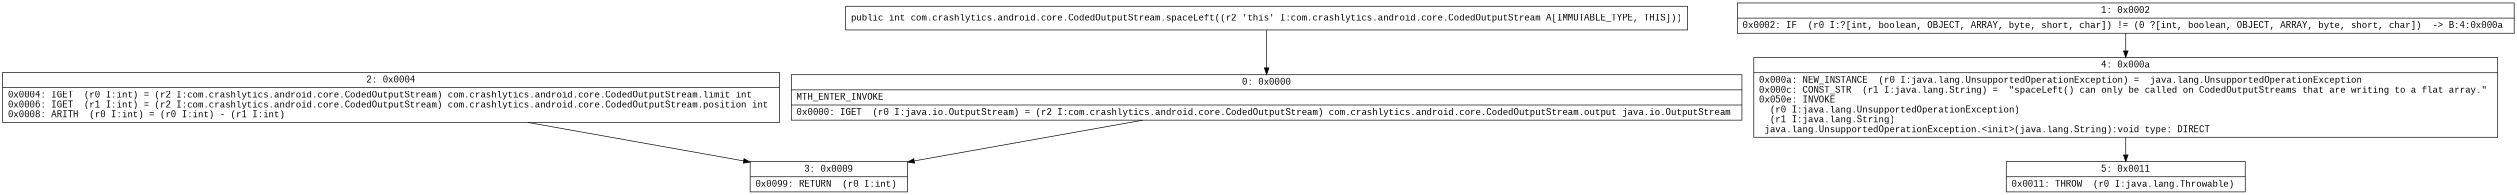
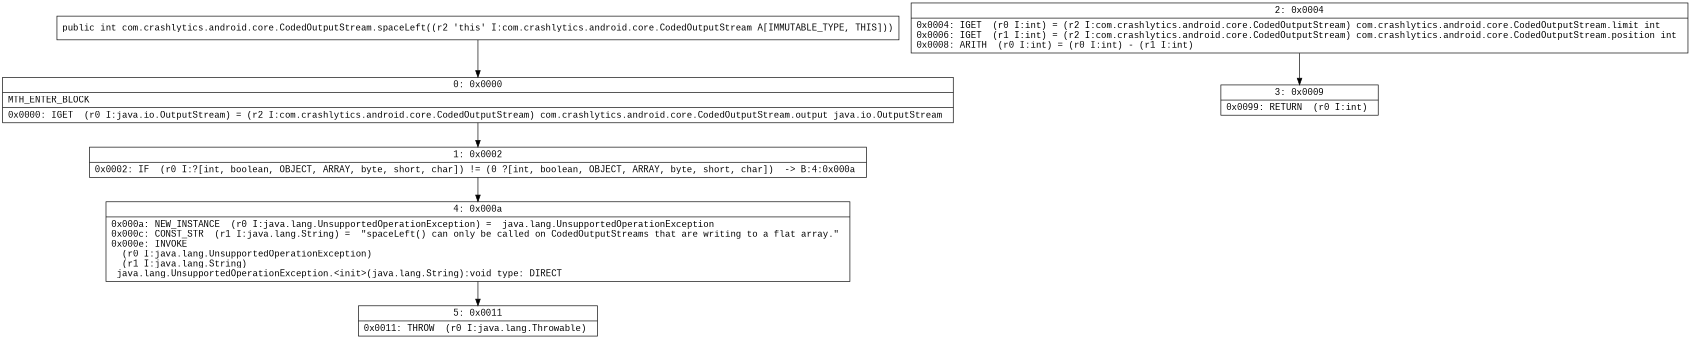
(840, 97) -> (49, 100)
(1803, 100) -> (155, 244)
(1028, 141) -> (478, 132)
